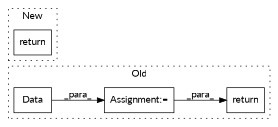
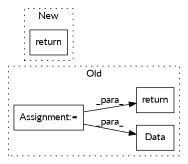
(74, 100) -> (106, 129)
